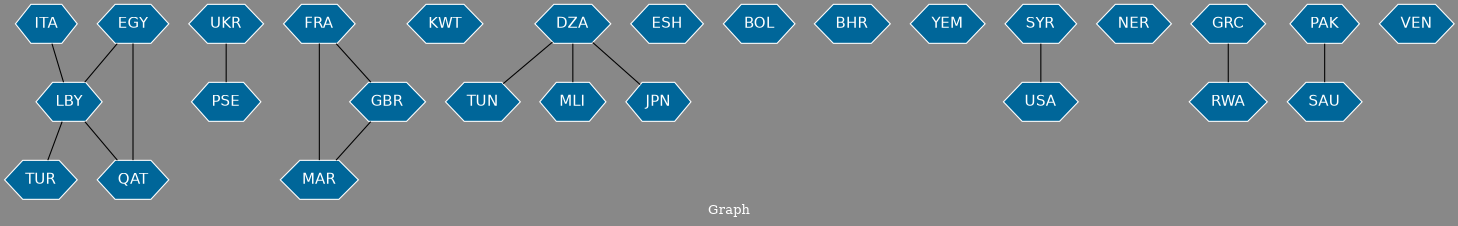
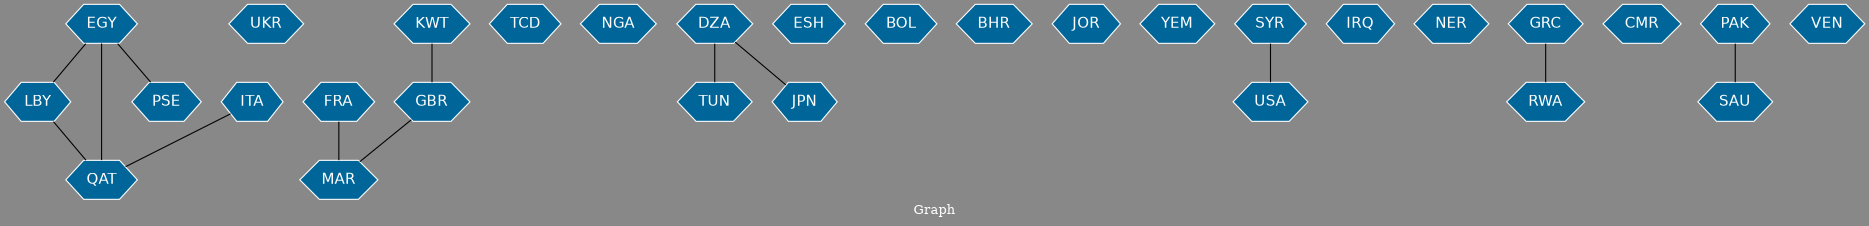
none -> (525, 24)
none -> (618, 24)
none -> (1086, 24)
none -> (1360, 24)
none -> (1642, 24)
(58, 63) -> (178, 140)
(226, 63) -> (134, 63)
(354, 63) -> (432, 63)
(573, 102) -> none
(41, 180) -> none
